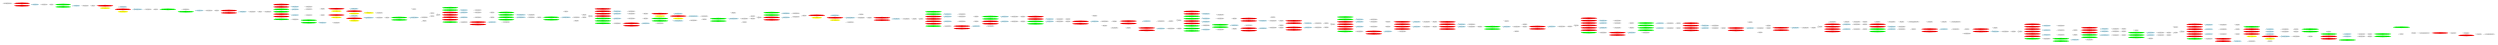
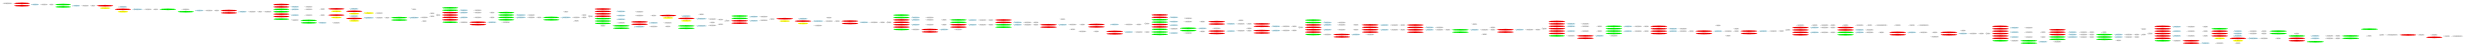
(631, 18) -> none
